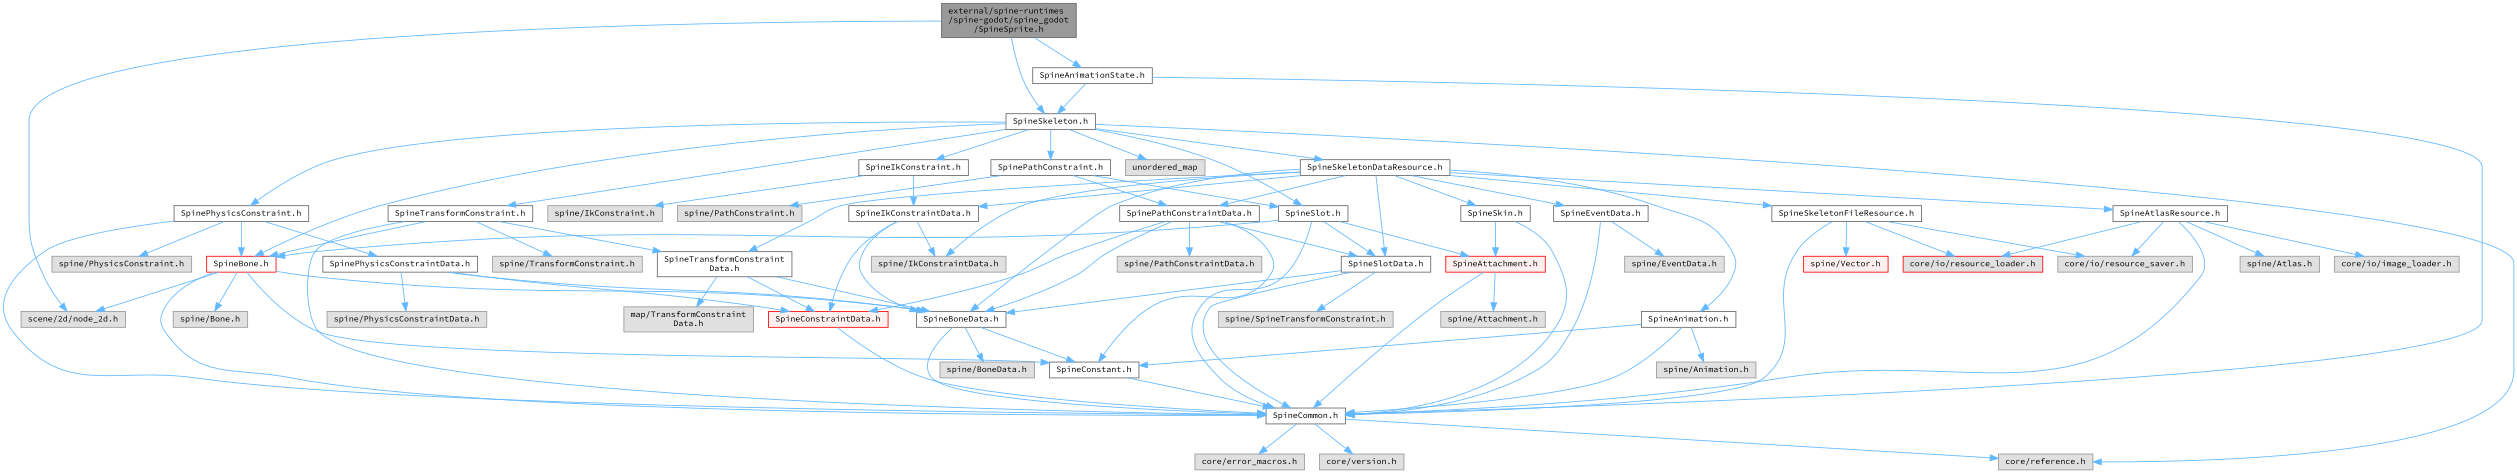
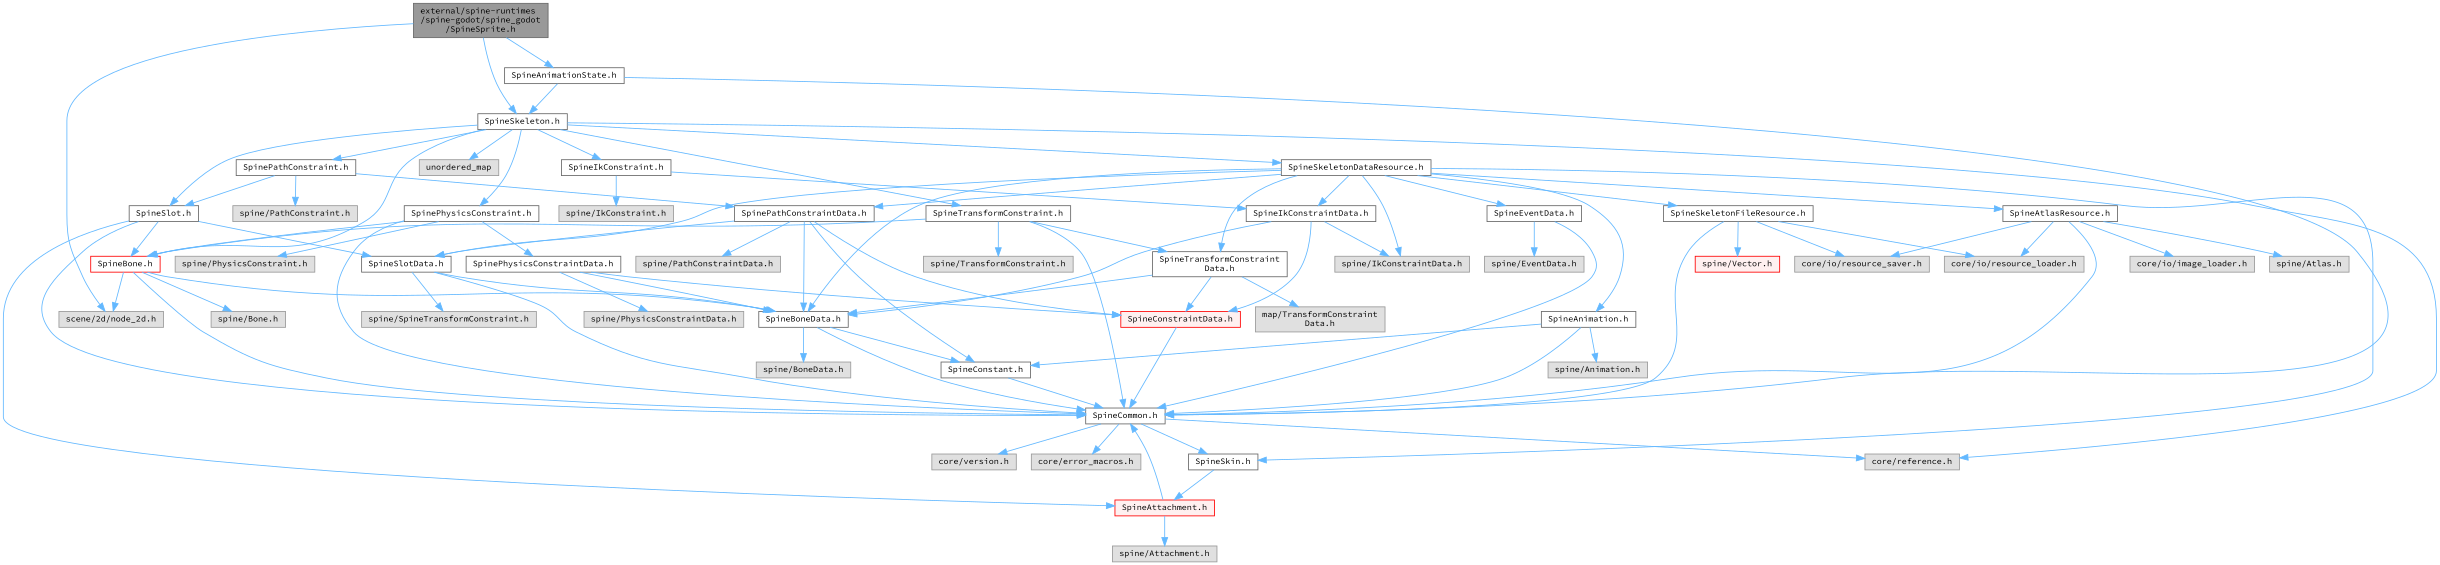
(1973, 264) -> (2014, 264)
(632, 354) -> none
(1522, 362) -> (1170, 437)
